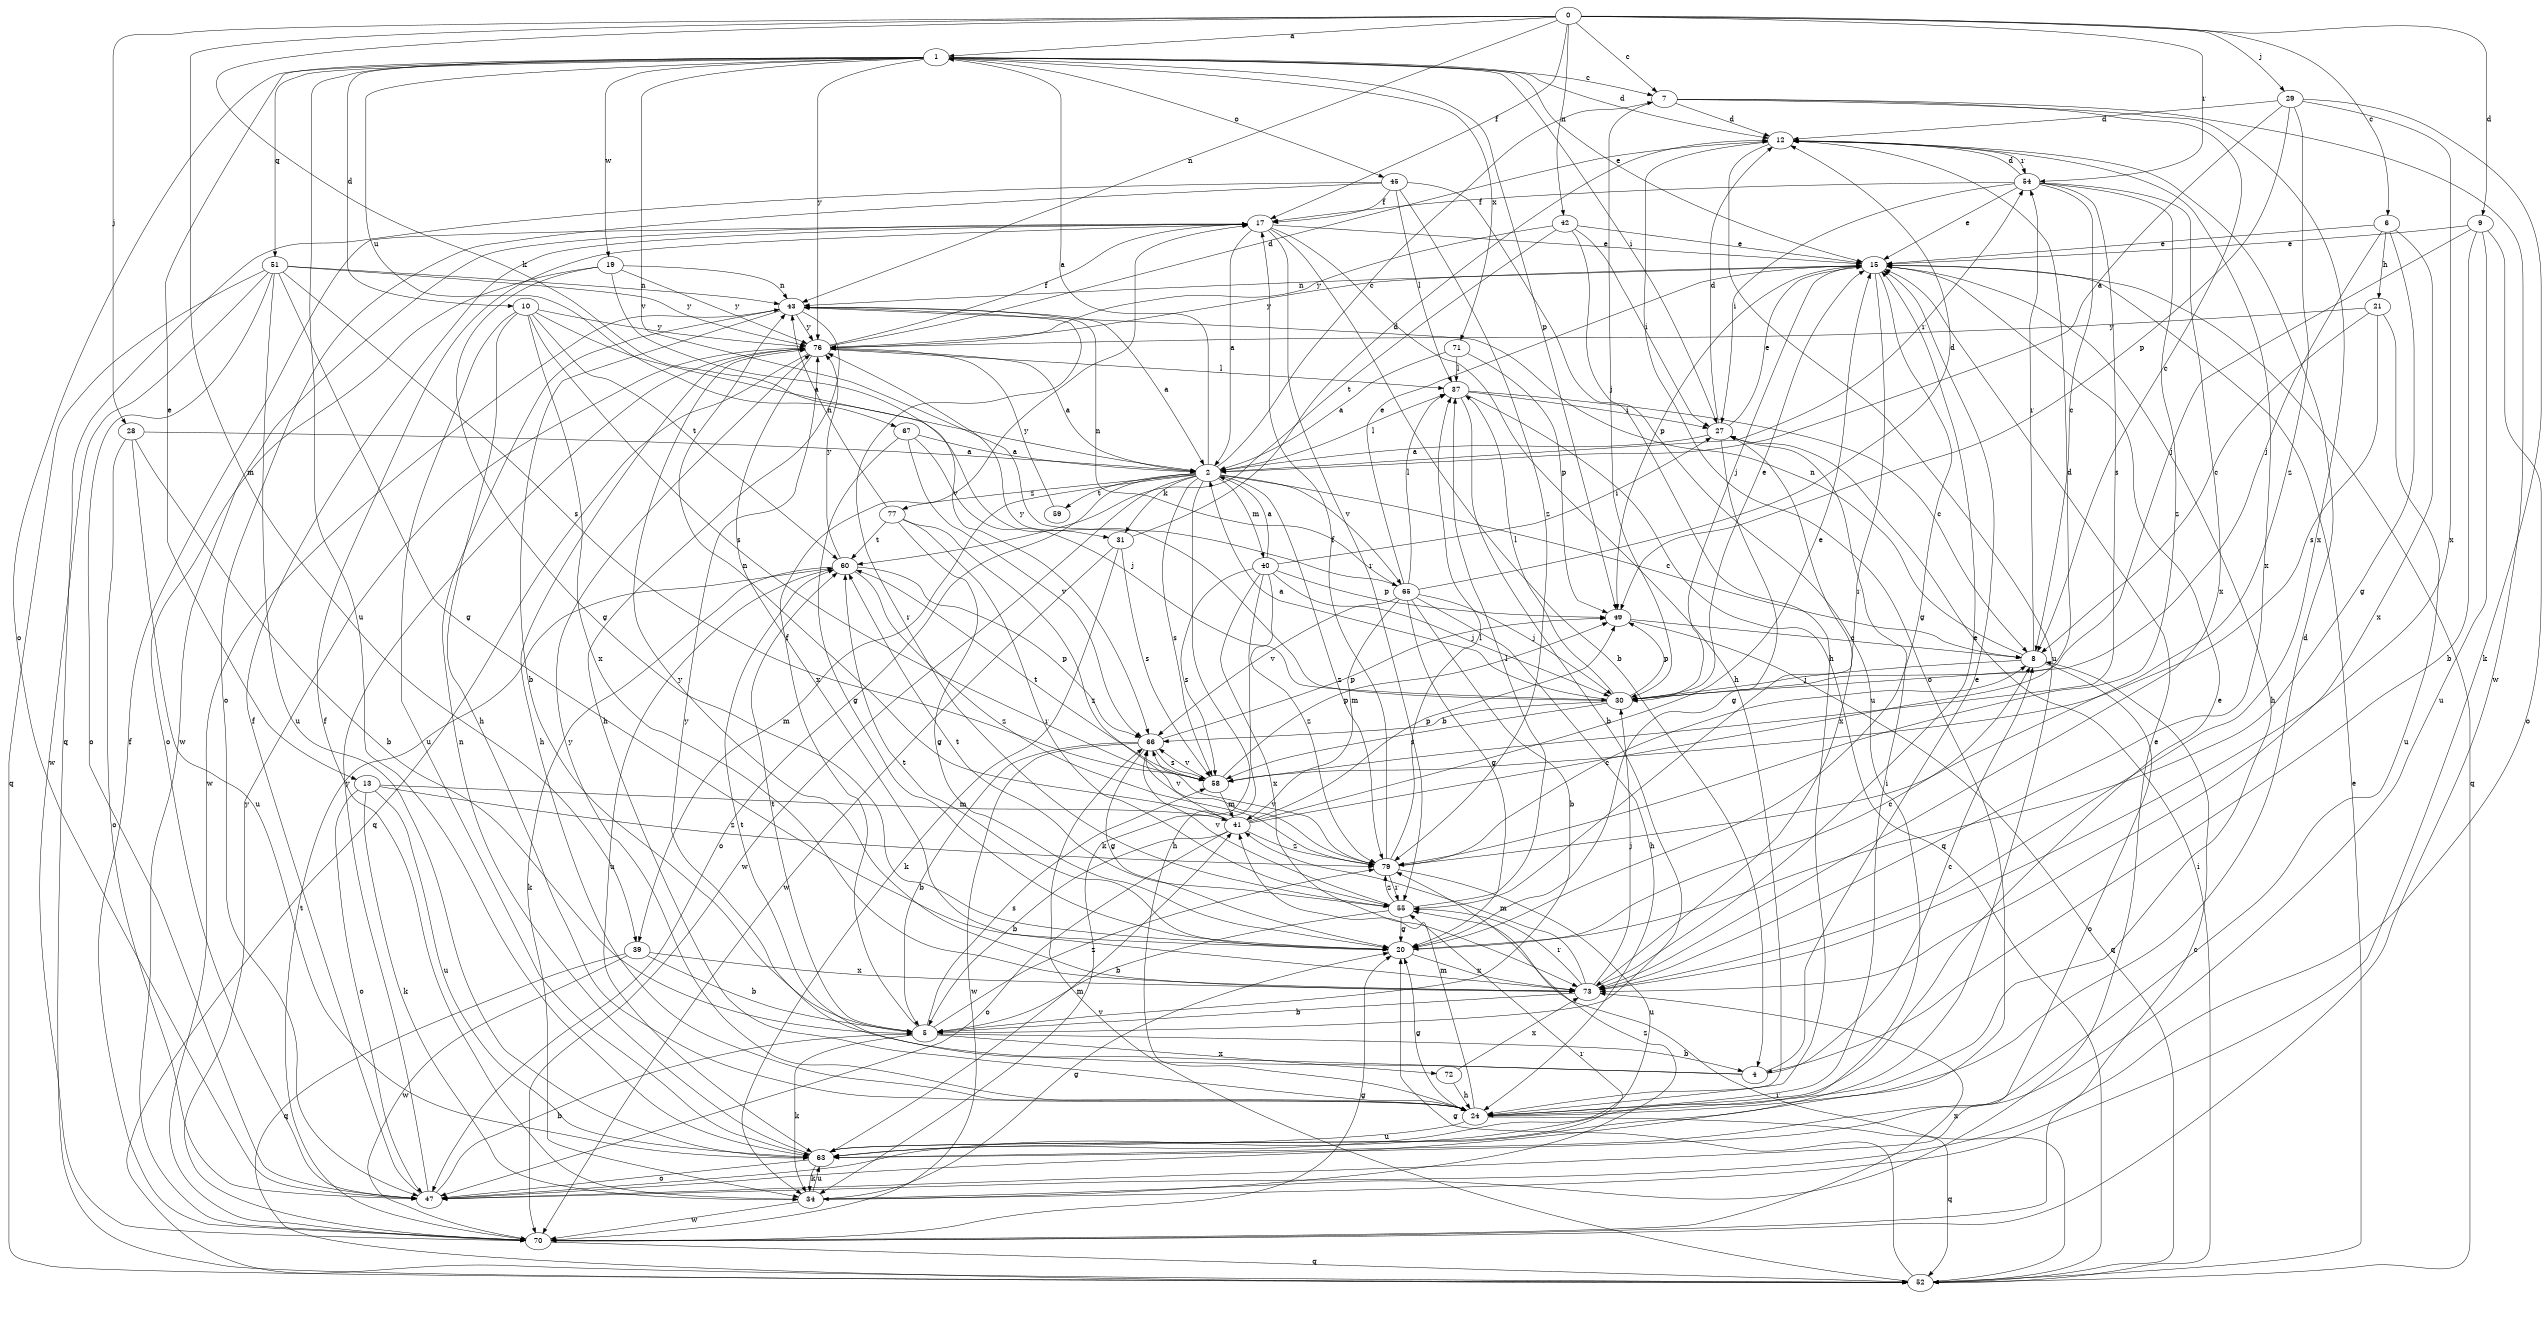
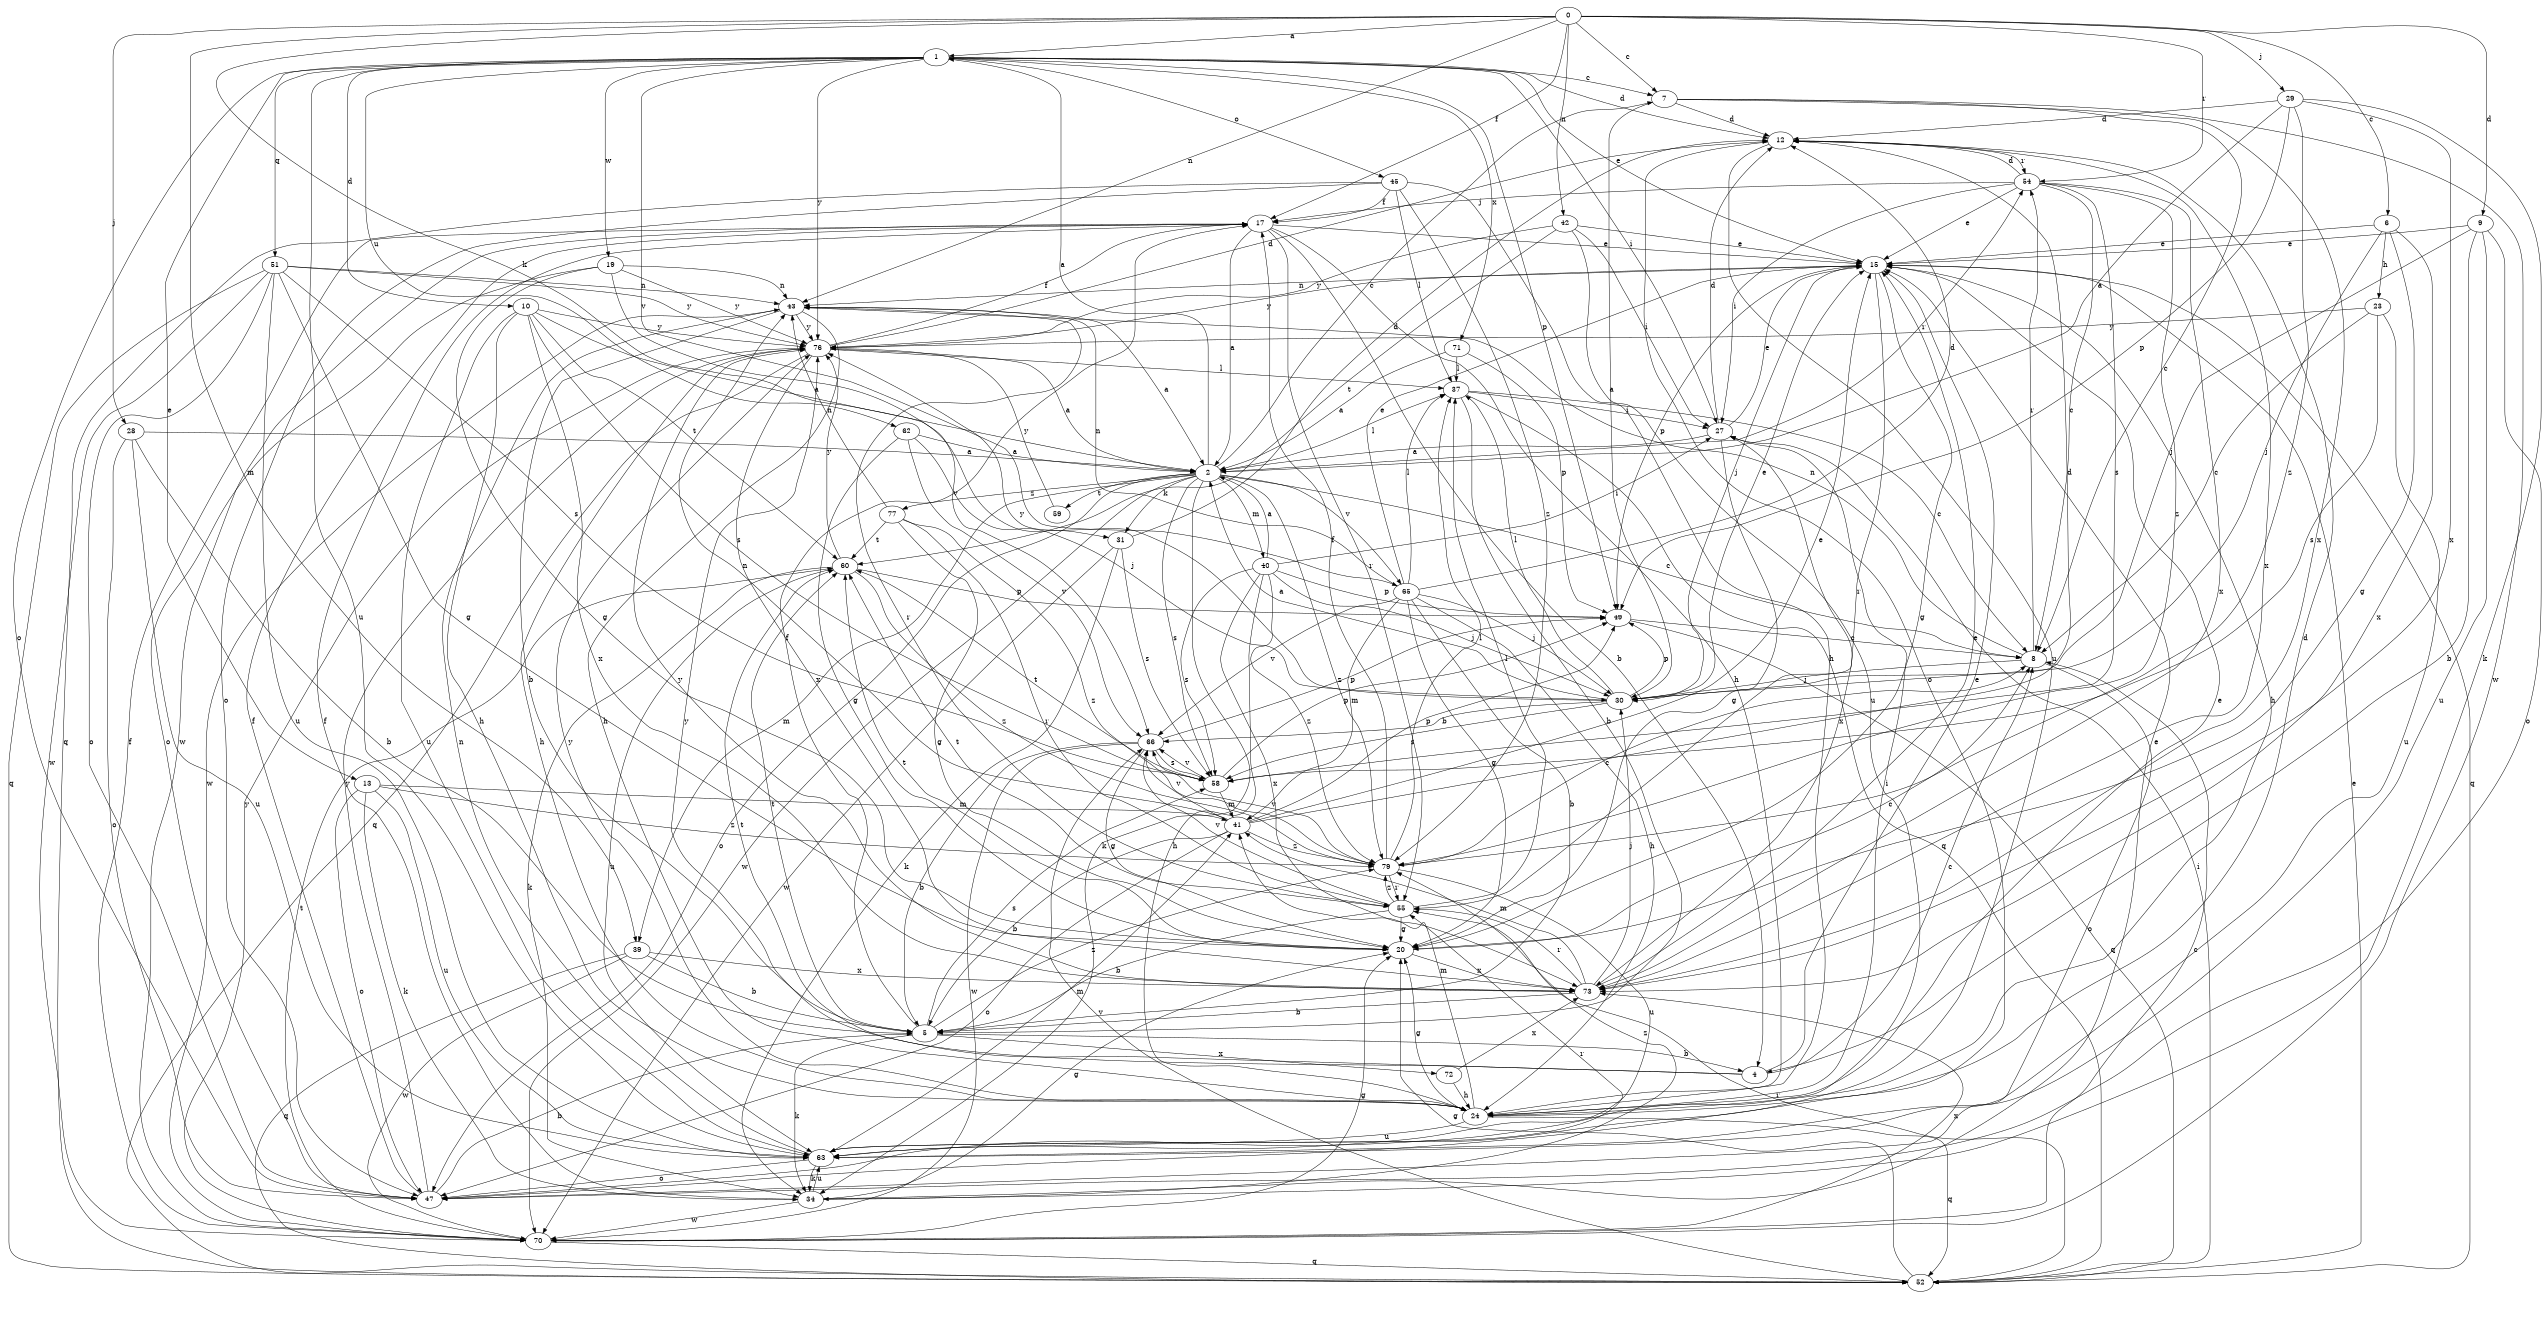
(1480, 203) -> (1480, 203)
(2378, 307) -> (2378, 307)
(1612, 390) -> (1612, 390)
(907, 431) -> (907, 431)
(1002, 626) -> (1227, 611)
